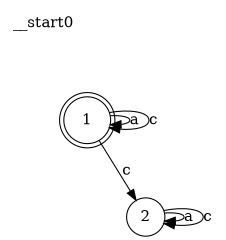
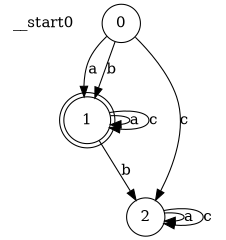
none -> (121, 23)
(127, 171) -> (127, 171)
